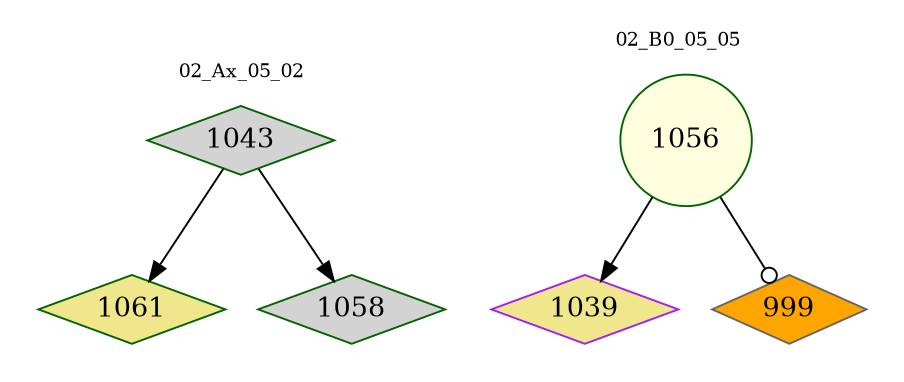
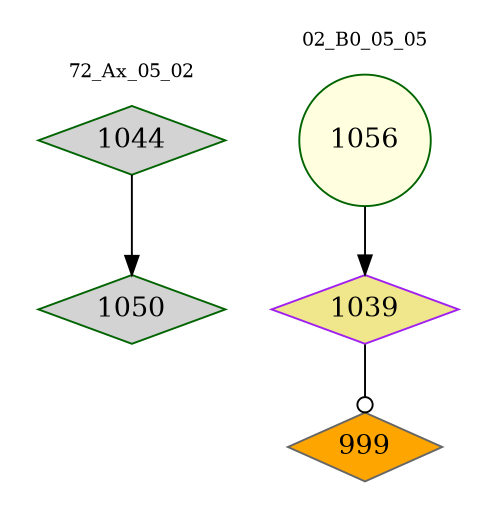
(242, 73) -> (132, 73)
(241, 140) -> (132, 140)
(743, 233) -> (365, 371)
(132, 309) -> none
(352, 309) -> (132, 309)
